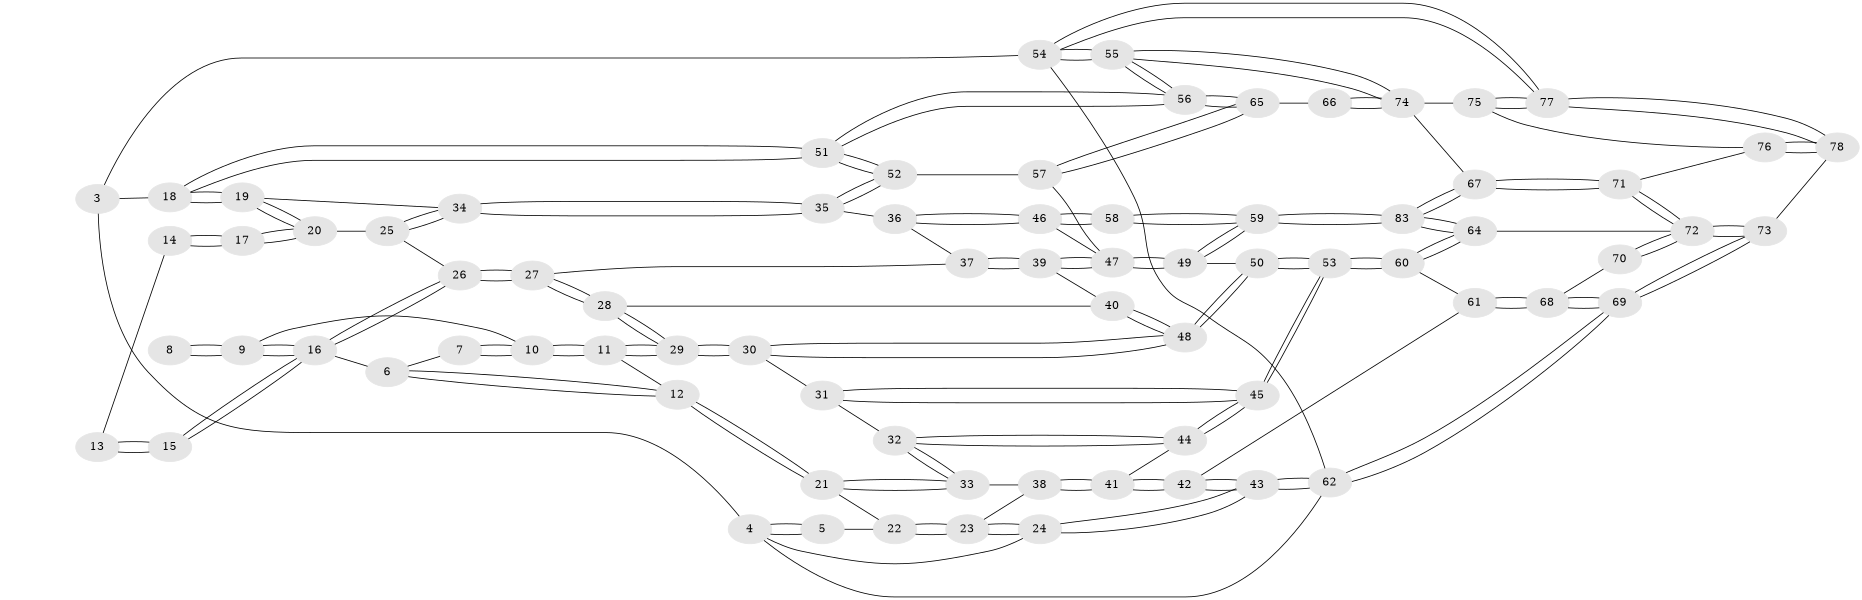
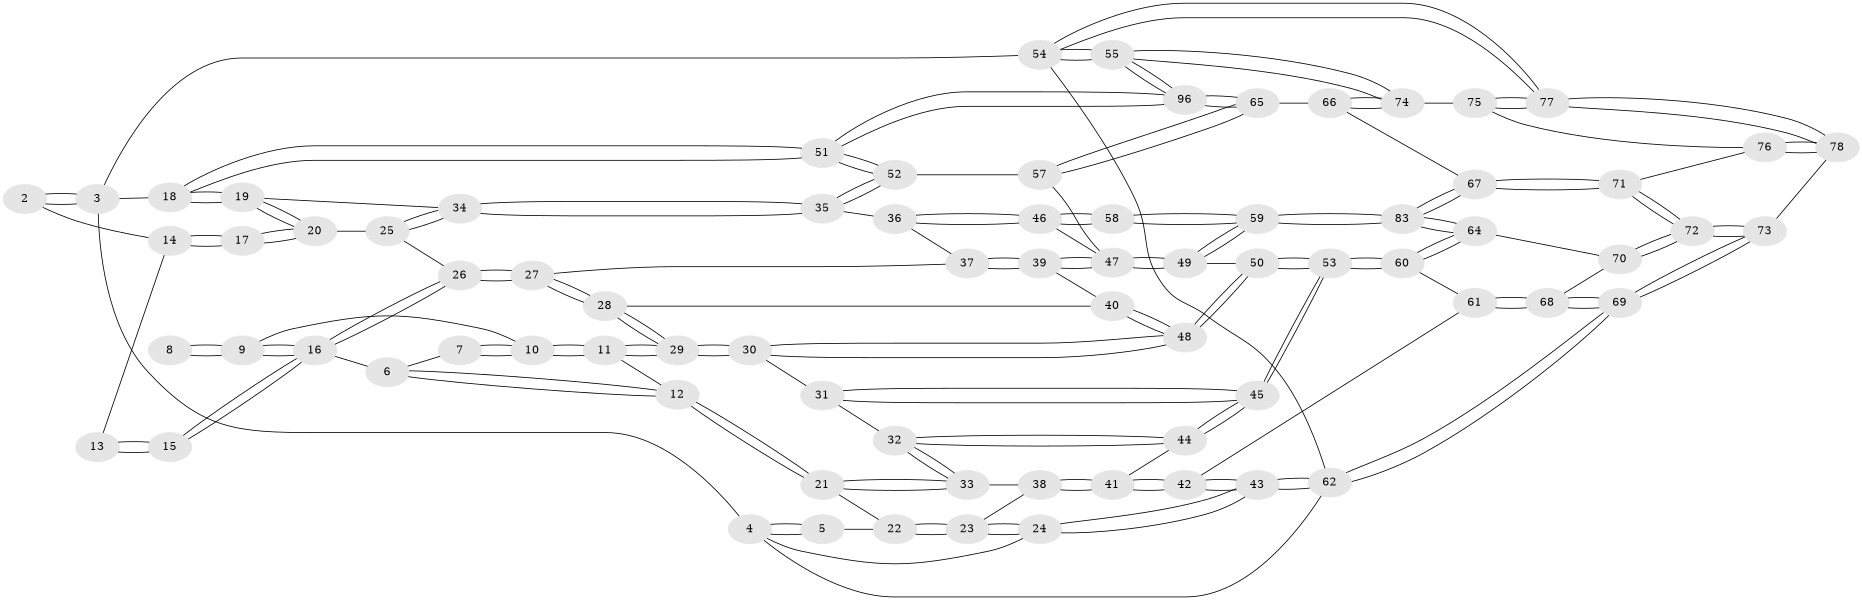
(1185, 100) -> (1185, 100)
(1439, 144) -> (1403, 144)
none -> (25, 199)
(1584, 231) -> (1548, 245)
